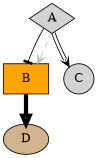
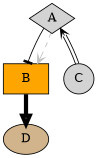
(59, 46) -> (71, 49)
